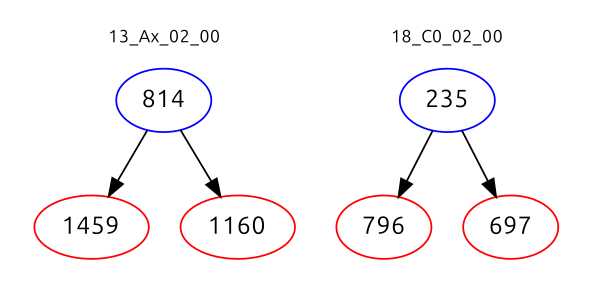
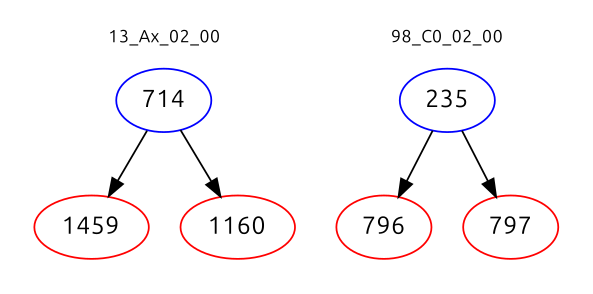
(447, 38) -> (447, 38)
(164, 100) -> (164, 100)
(511, 227) -> (511, 227)
